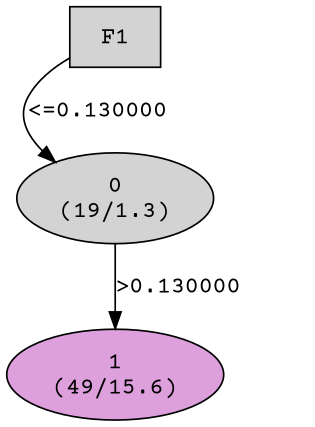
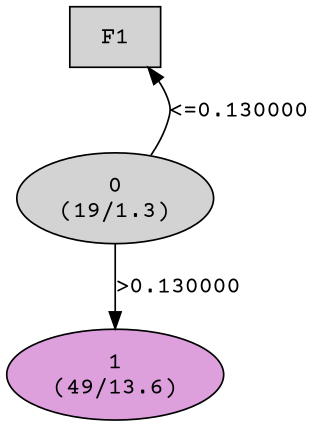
(28, 98) -> (169, 119)
(115, 375) -> (115, 375)
